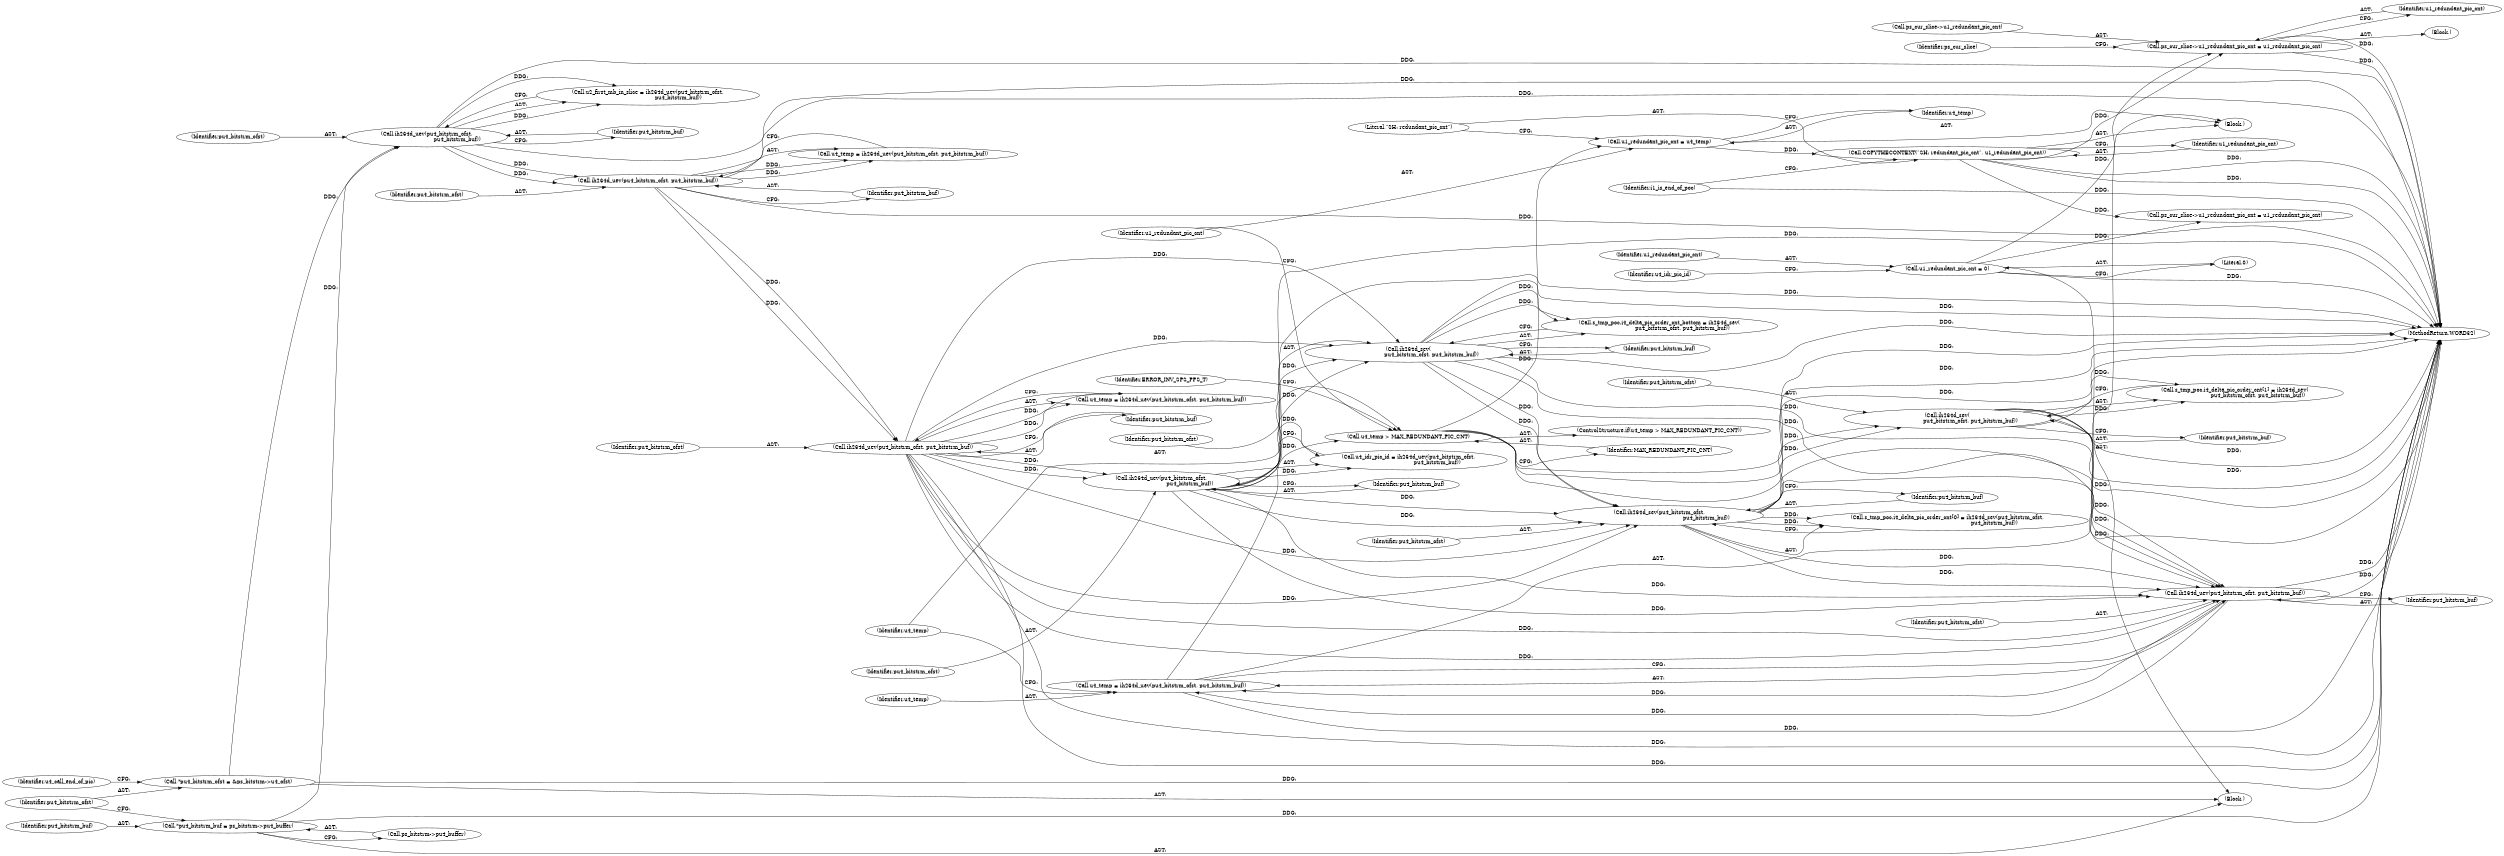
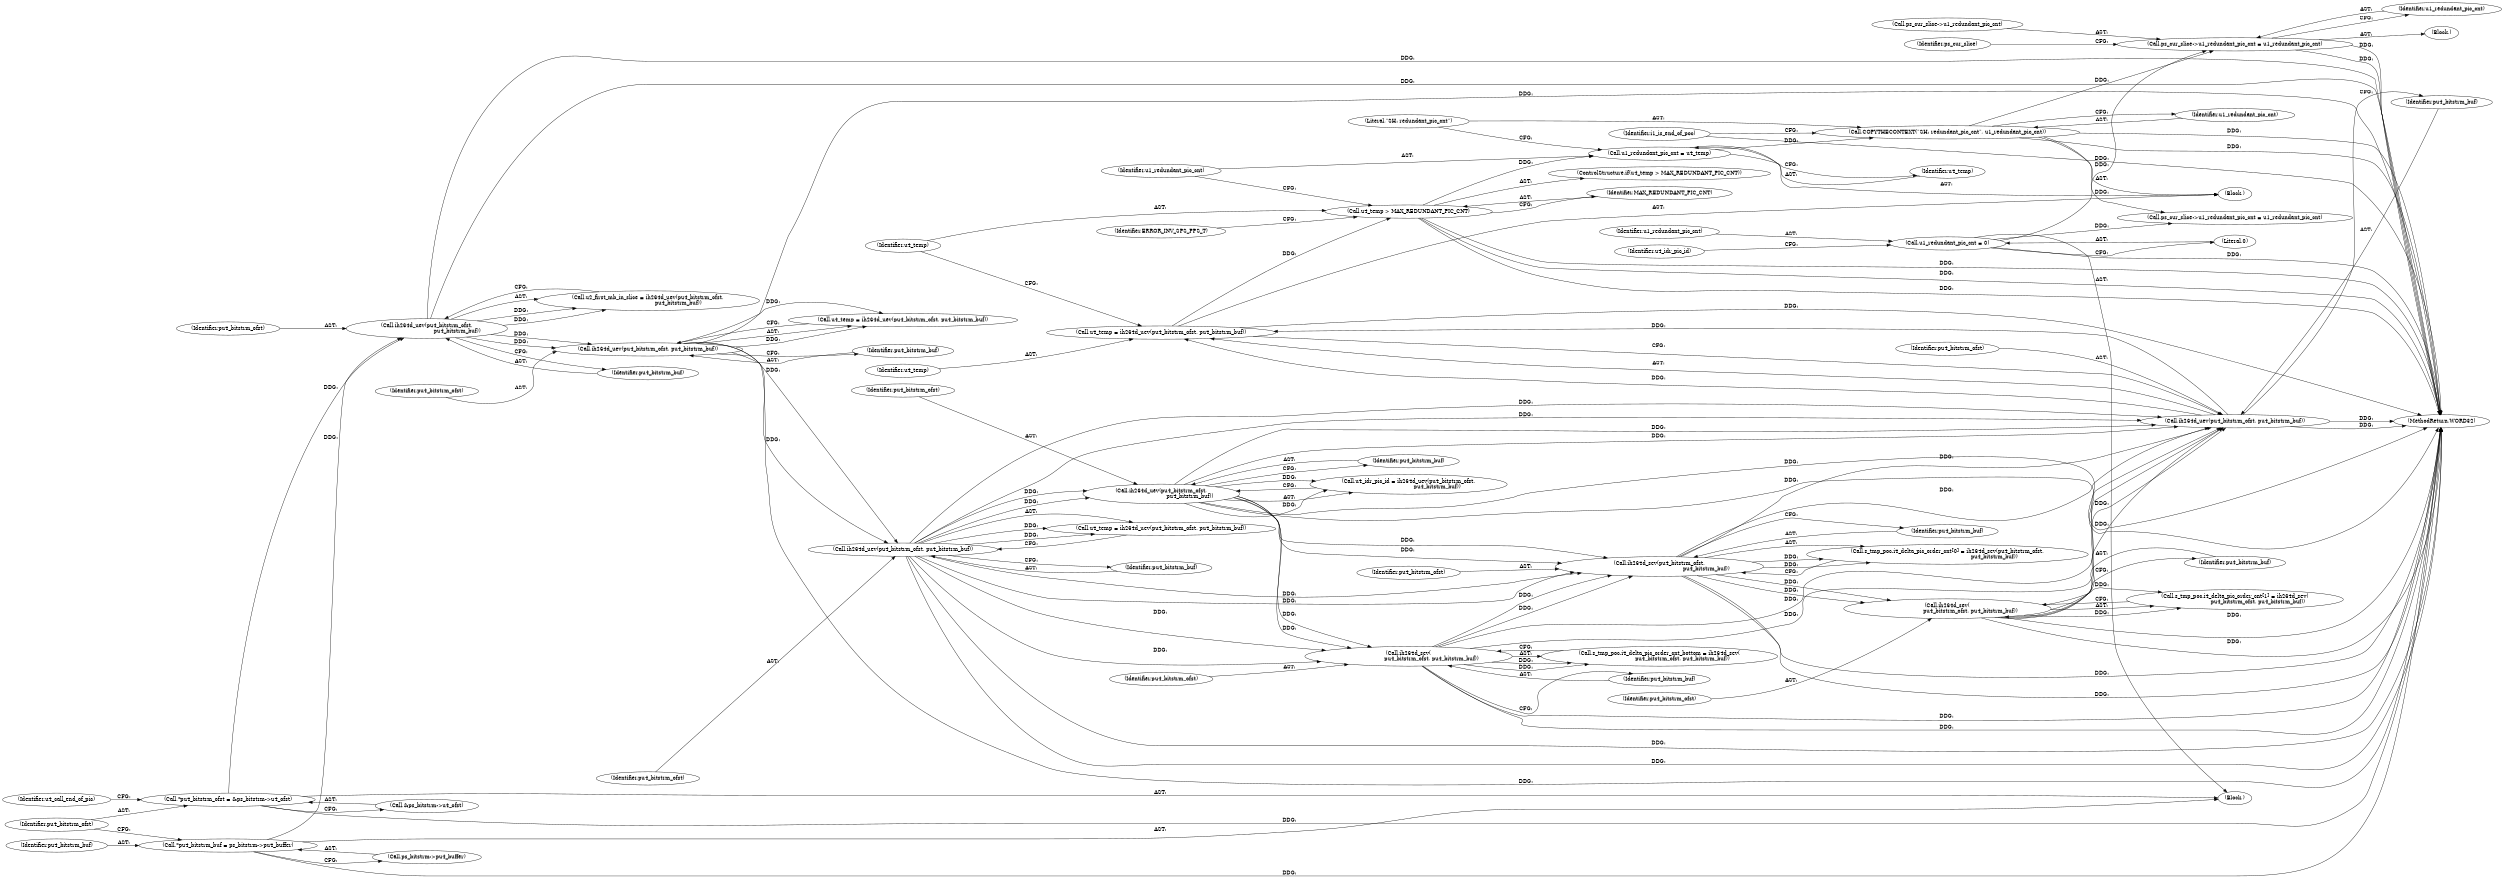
none -> (427, 806)
